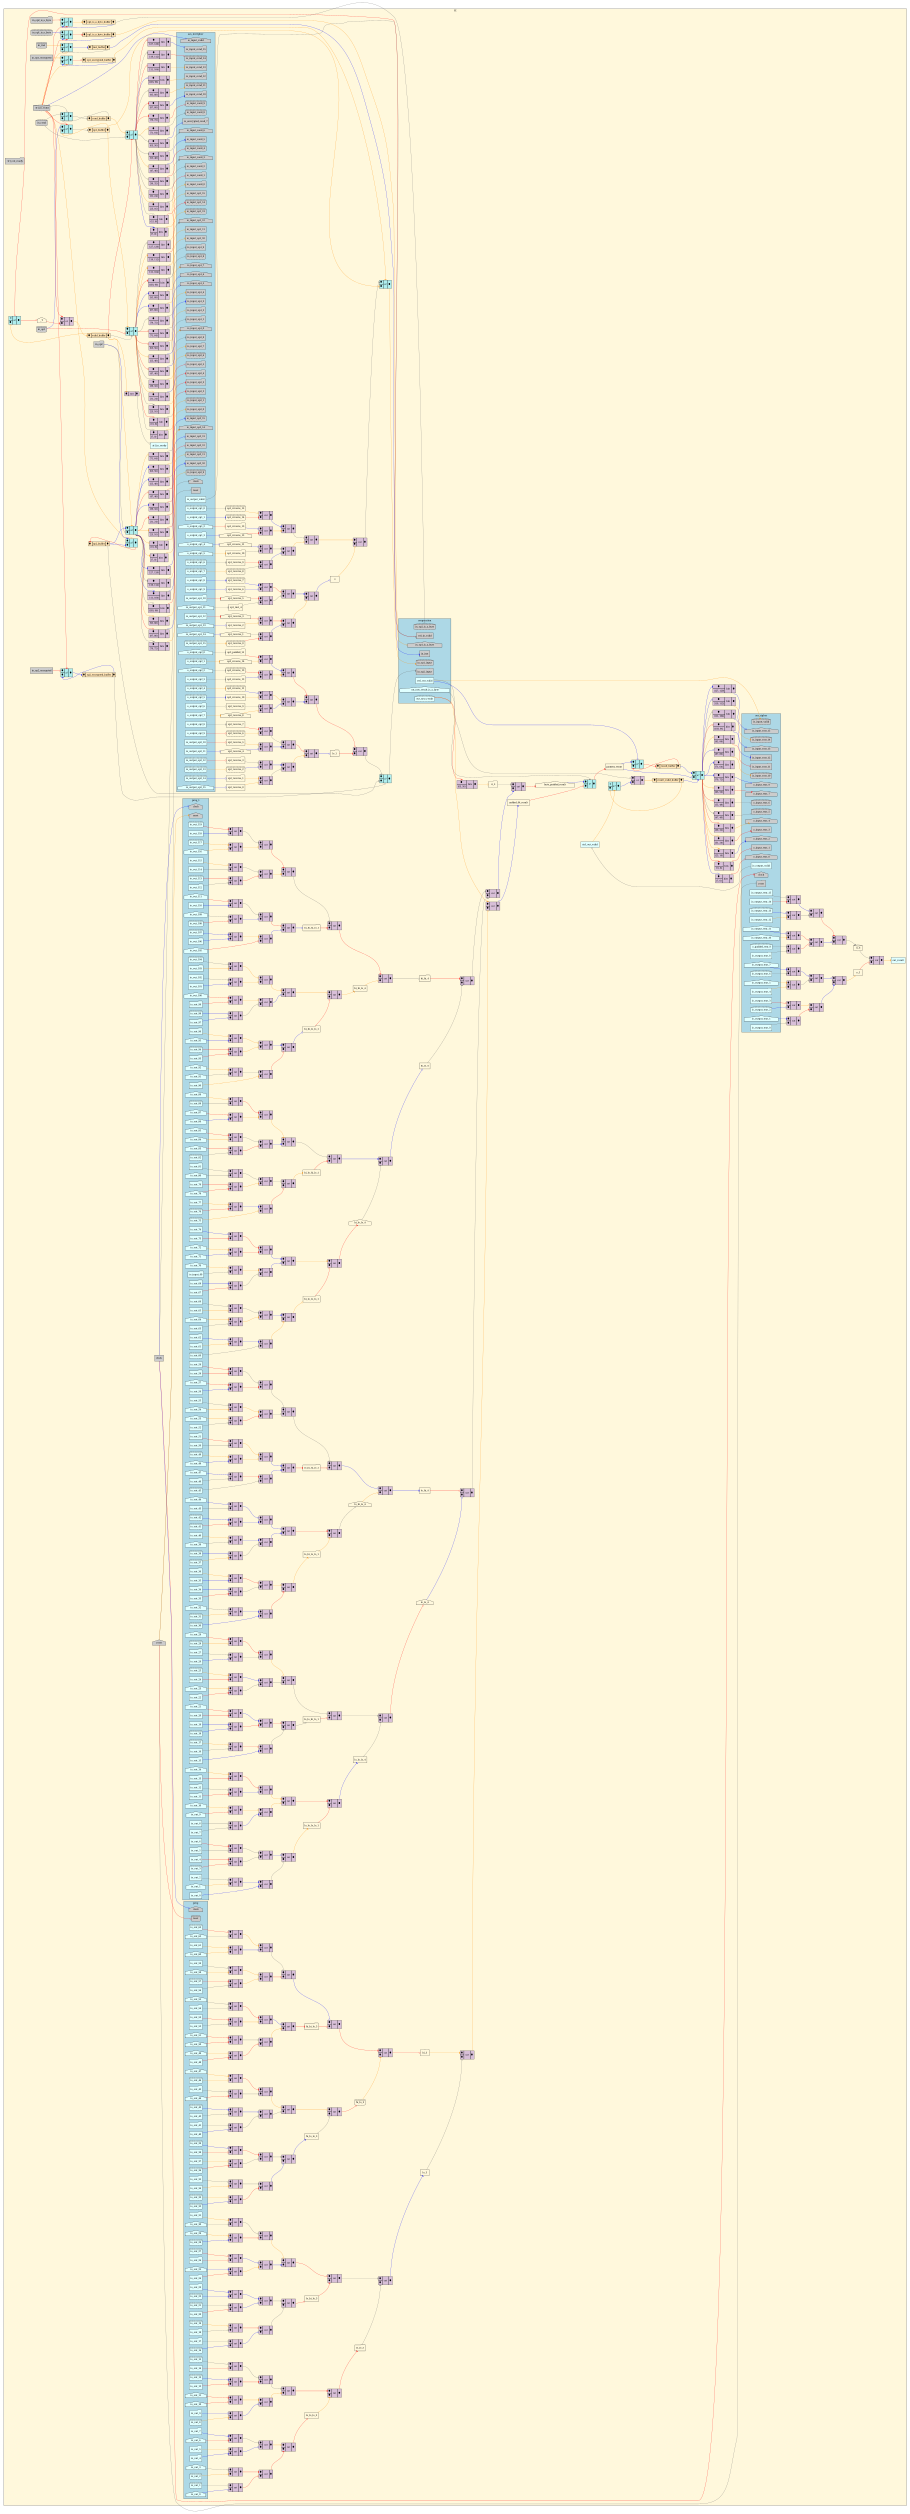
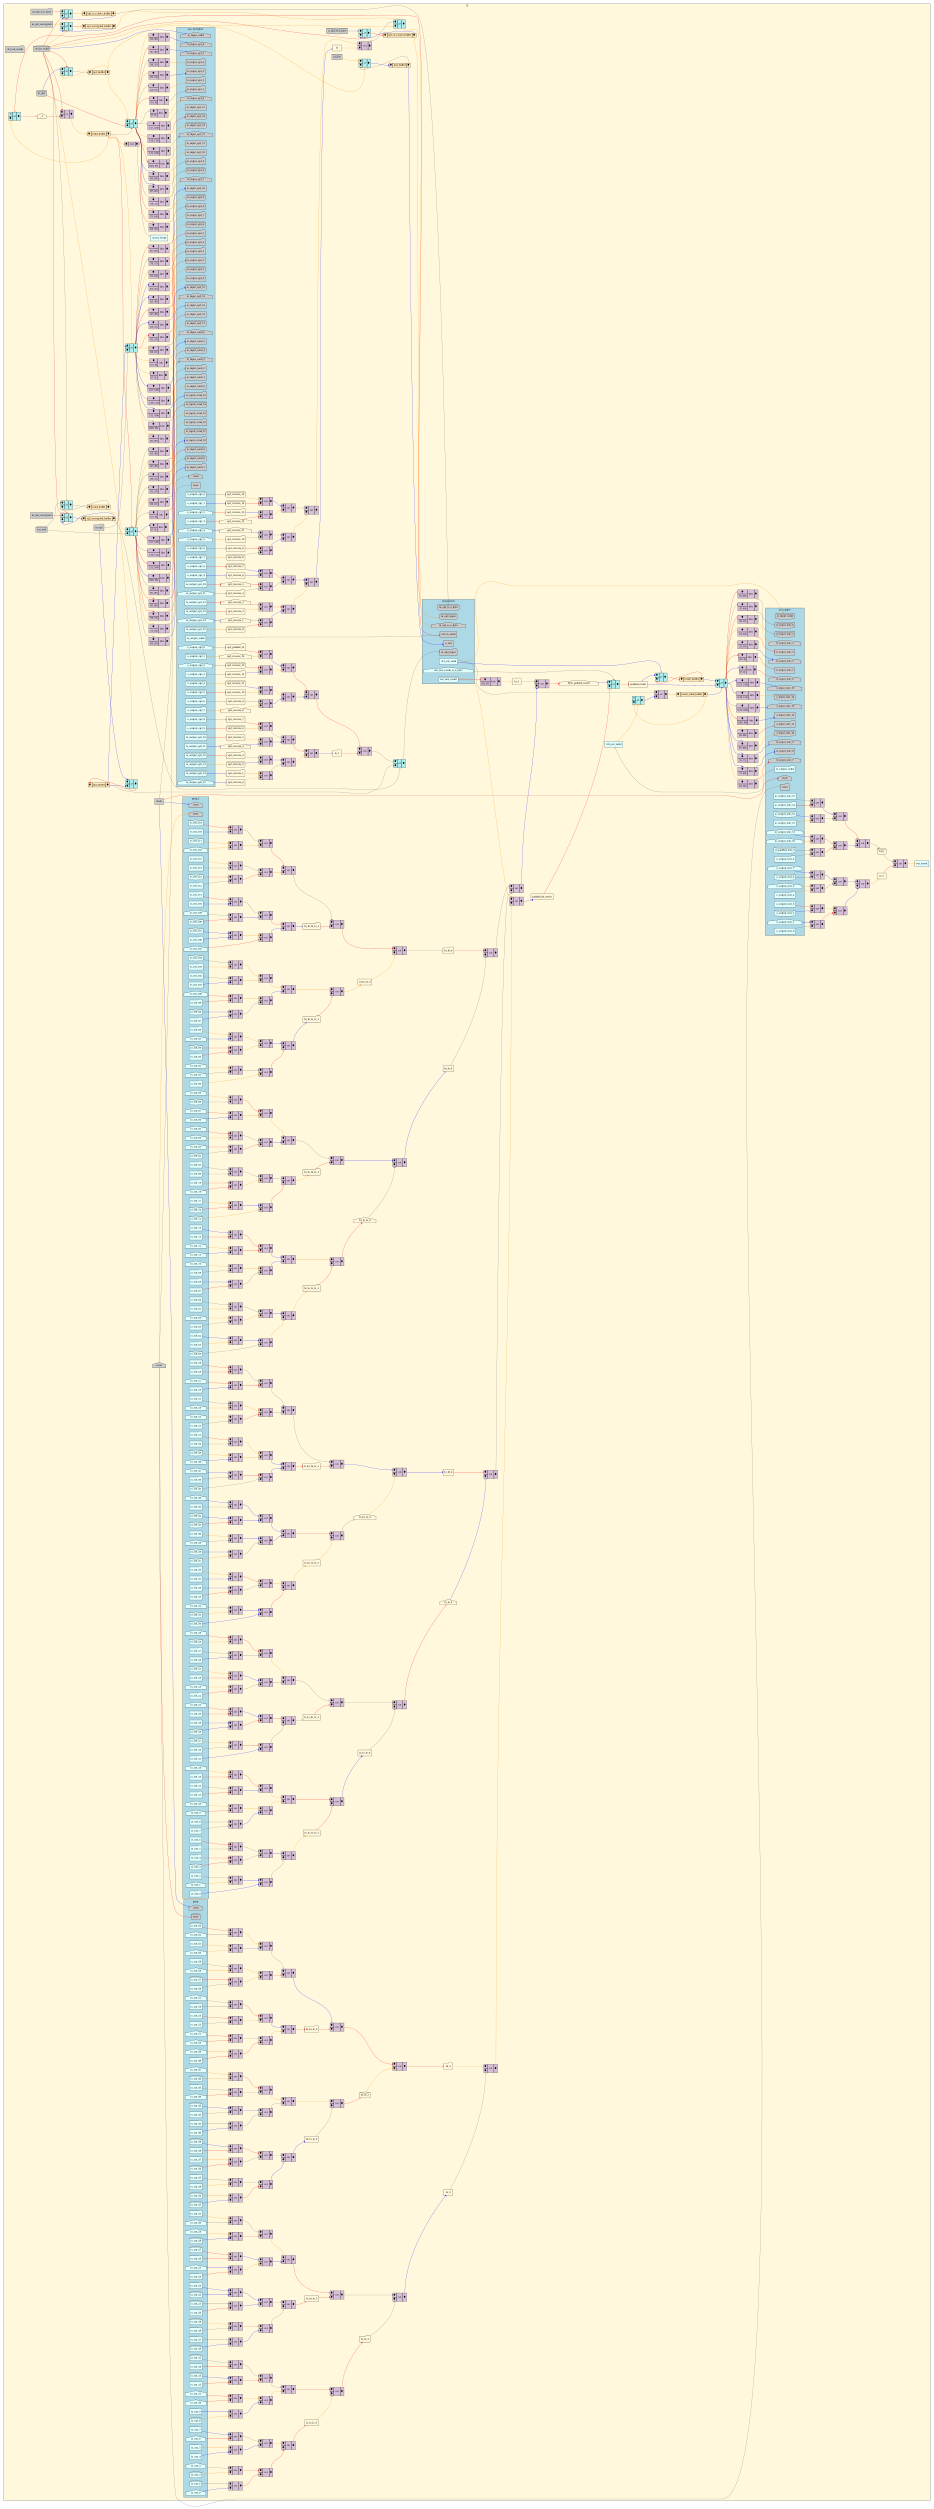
(196, 122) -> (196, 468)
(196, 292) -> (196, 62)
(212, 536) -> (212, 522)
(216, 580) -> (216, 566)
(236, 608) -> (236, 594)
(196, 626) -> (196, 612)
(219, 626) -> (216, 612)
(216, 698) -> (216, 692)
none -> (785, 751)
(196, 897) -> (196, 895)
(196, 1176) -> (196, 1174)
(196, 1275) -> (196, 1273)
